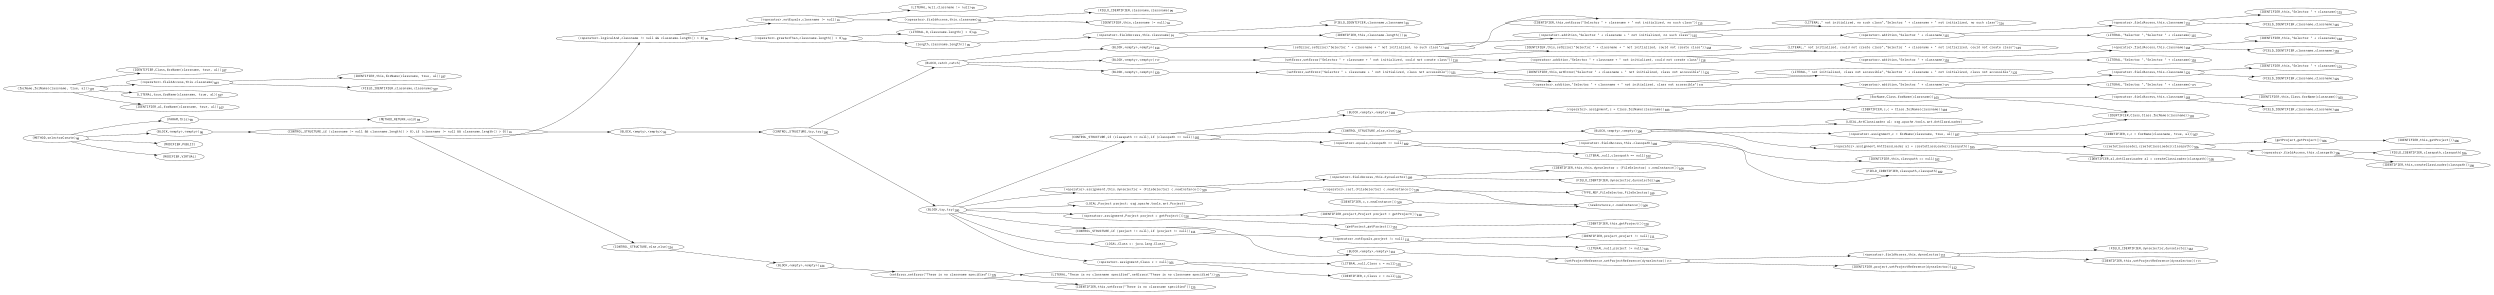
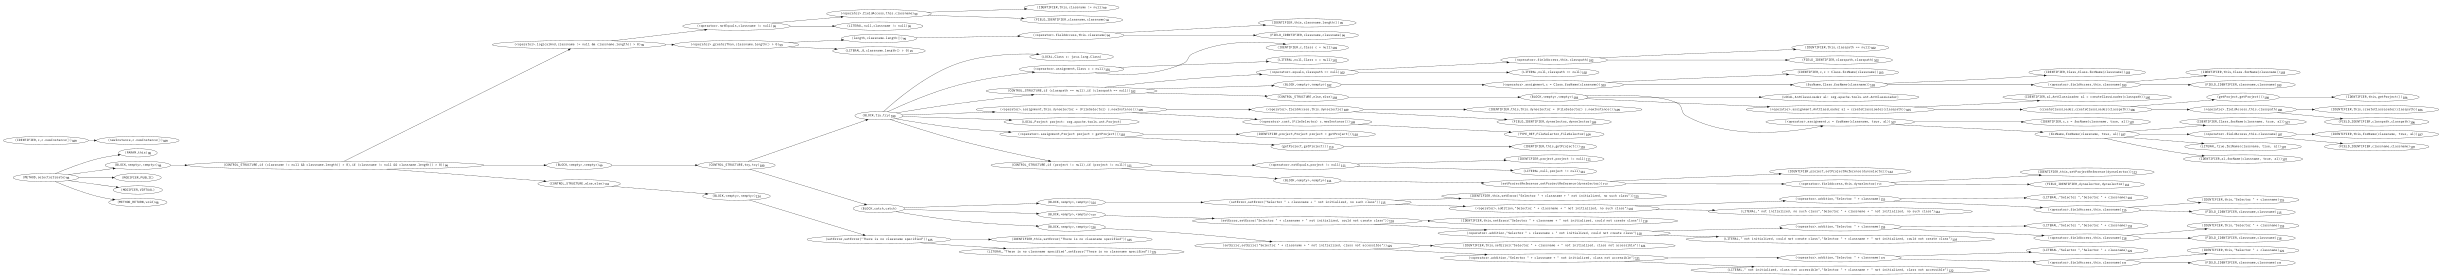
(283, 120) -> (83, 192)
(2050, 129) -> (1968, 128)
(1505, 201) -> none
